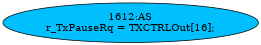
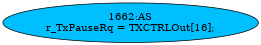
(131, 23) -> (131, 23)
